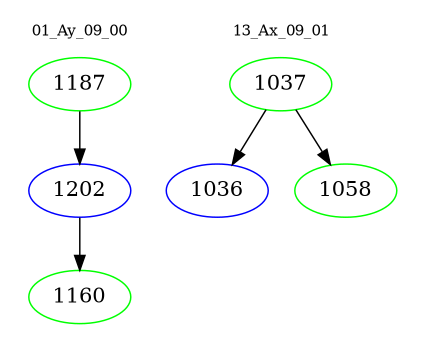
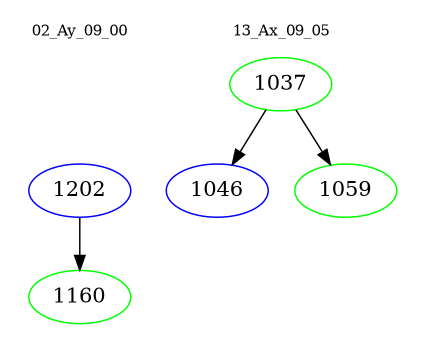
(80, 32) -> (80, 32)
(282, 32) -> (282, 32)
(80, 84) -> none
(217, 191) -> (217, 191)
(346, 191) -> (346, 191)
